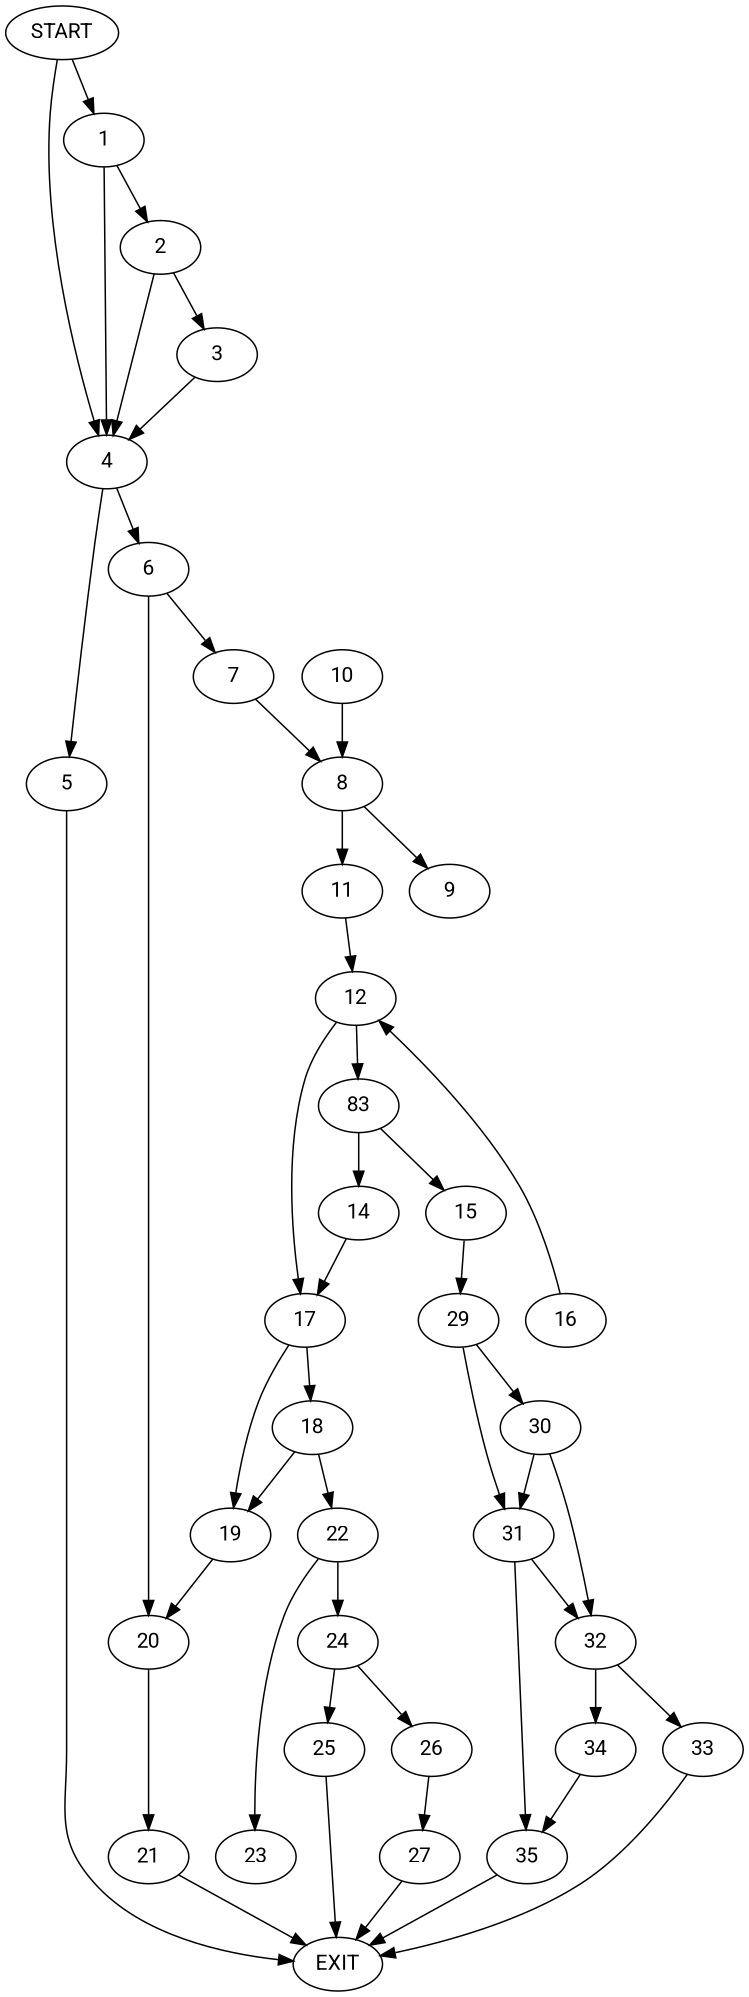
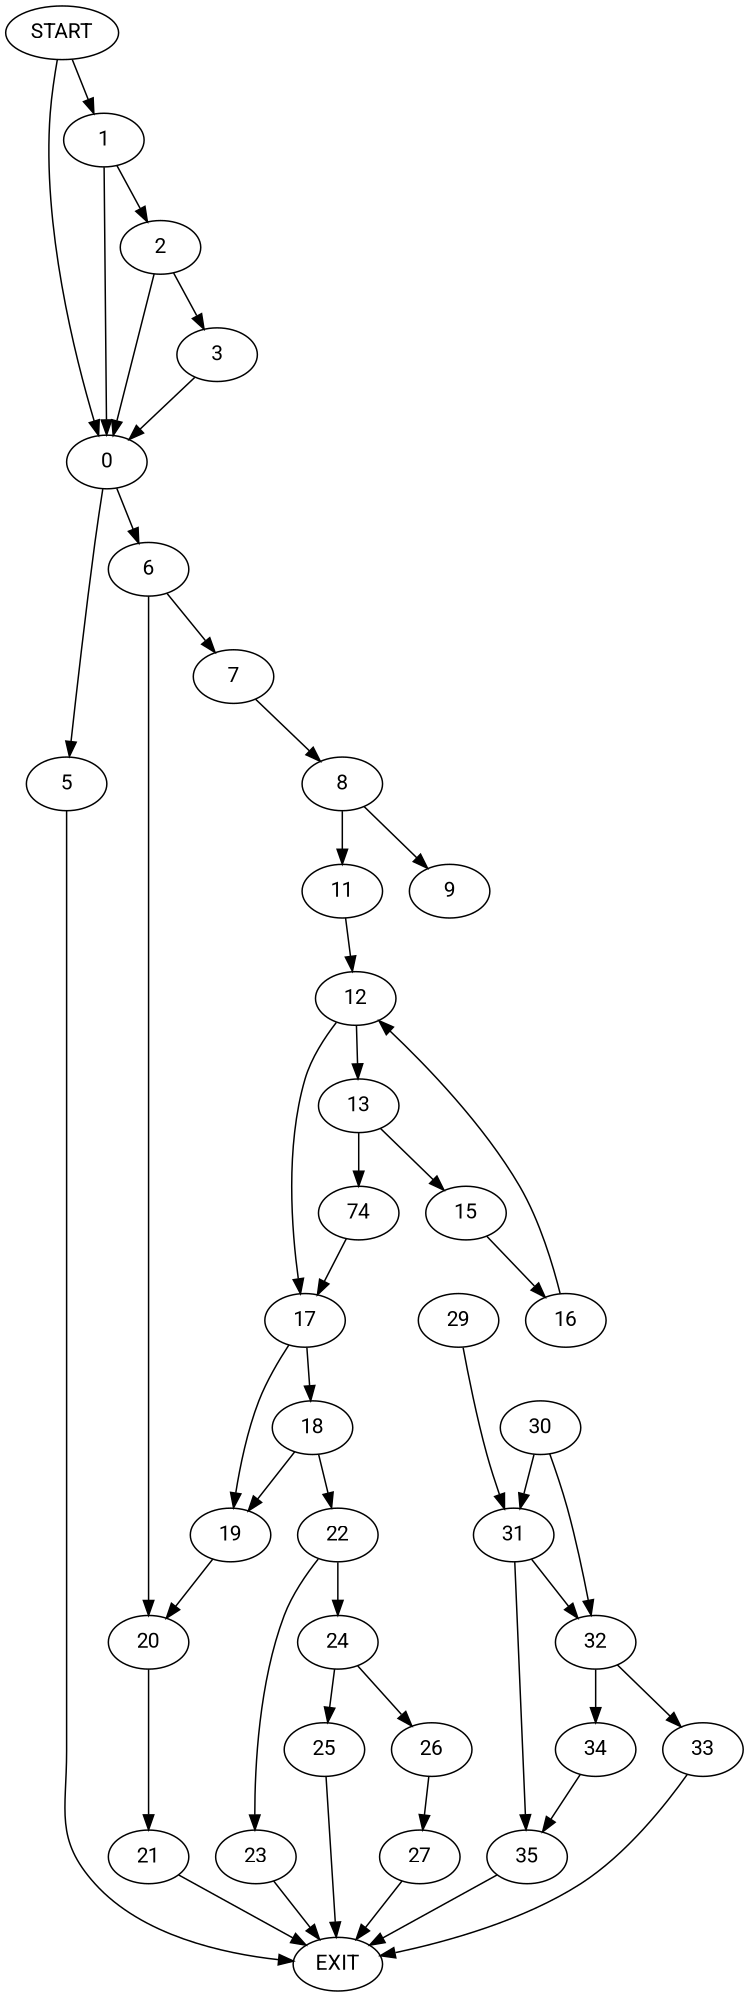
(107, 462) -> (107, 462)
(342, 677) -> none
(359, 1106) -> (359, 1106)
(359, 1213) -> (359, 1213)
(463, 1259) -> (511, 1261)
(495, 1368) -> none
none -> (292, 1904)
